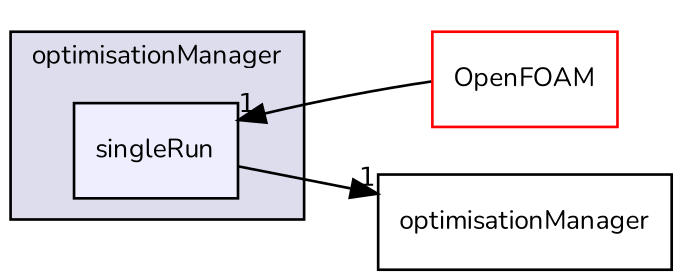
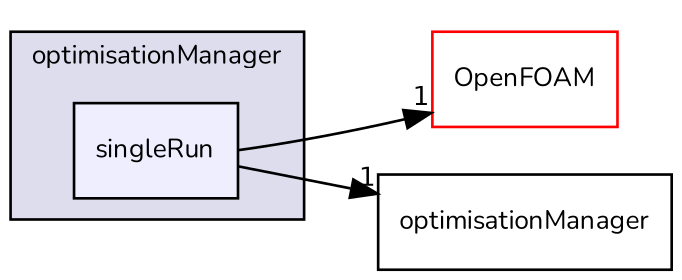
(347, 96) -> (322, 136)
